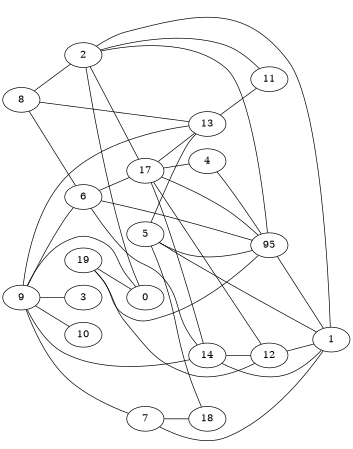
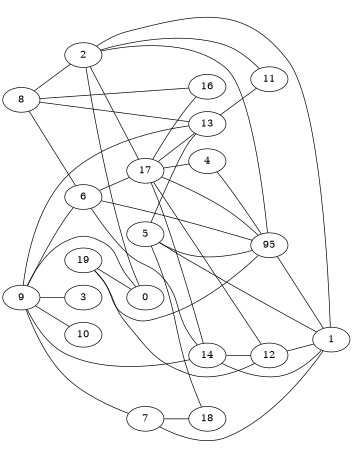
none -> (207, 87)
